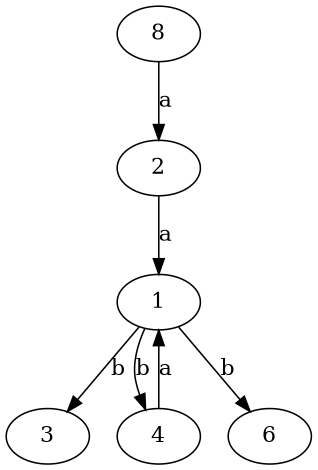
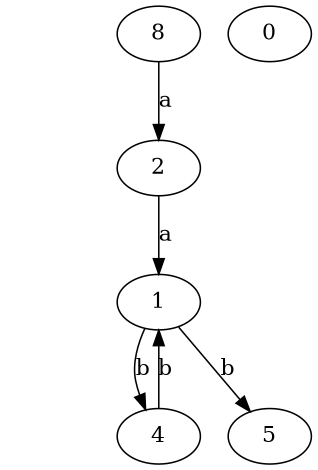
none -> (270, 34)
(166, 369) -> (166, 369)
(48, 436) -> none
(270, 436) -> (270, 436)
